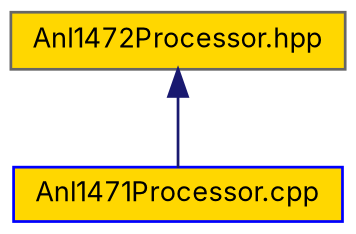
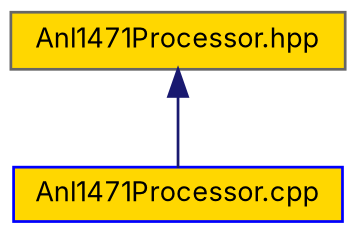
(178, 41) -> (178, 41)
